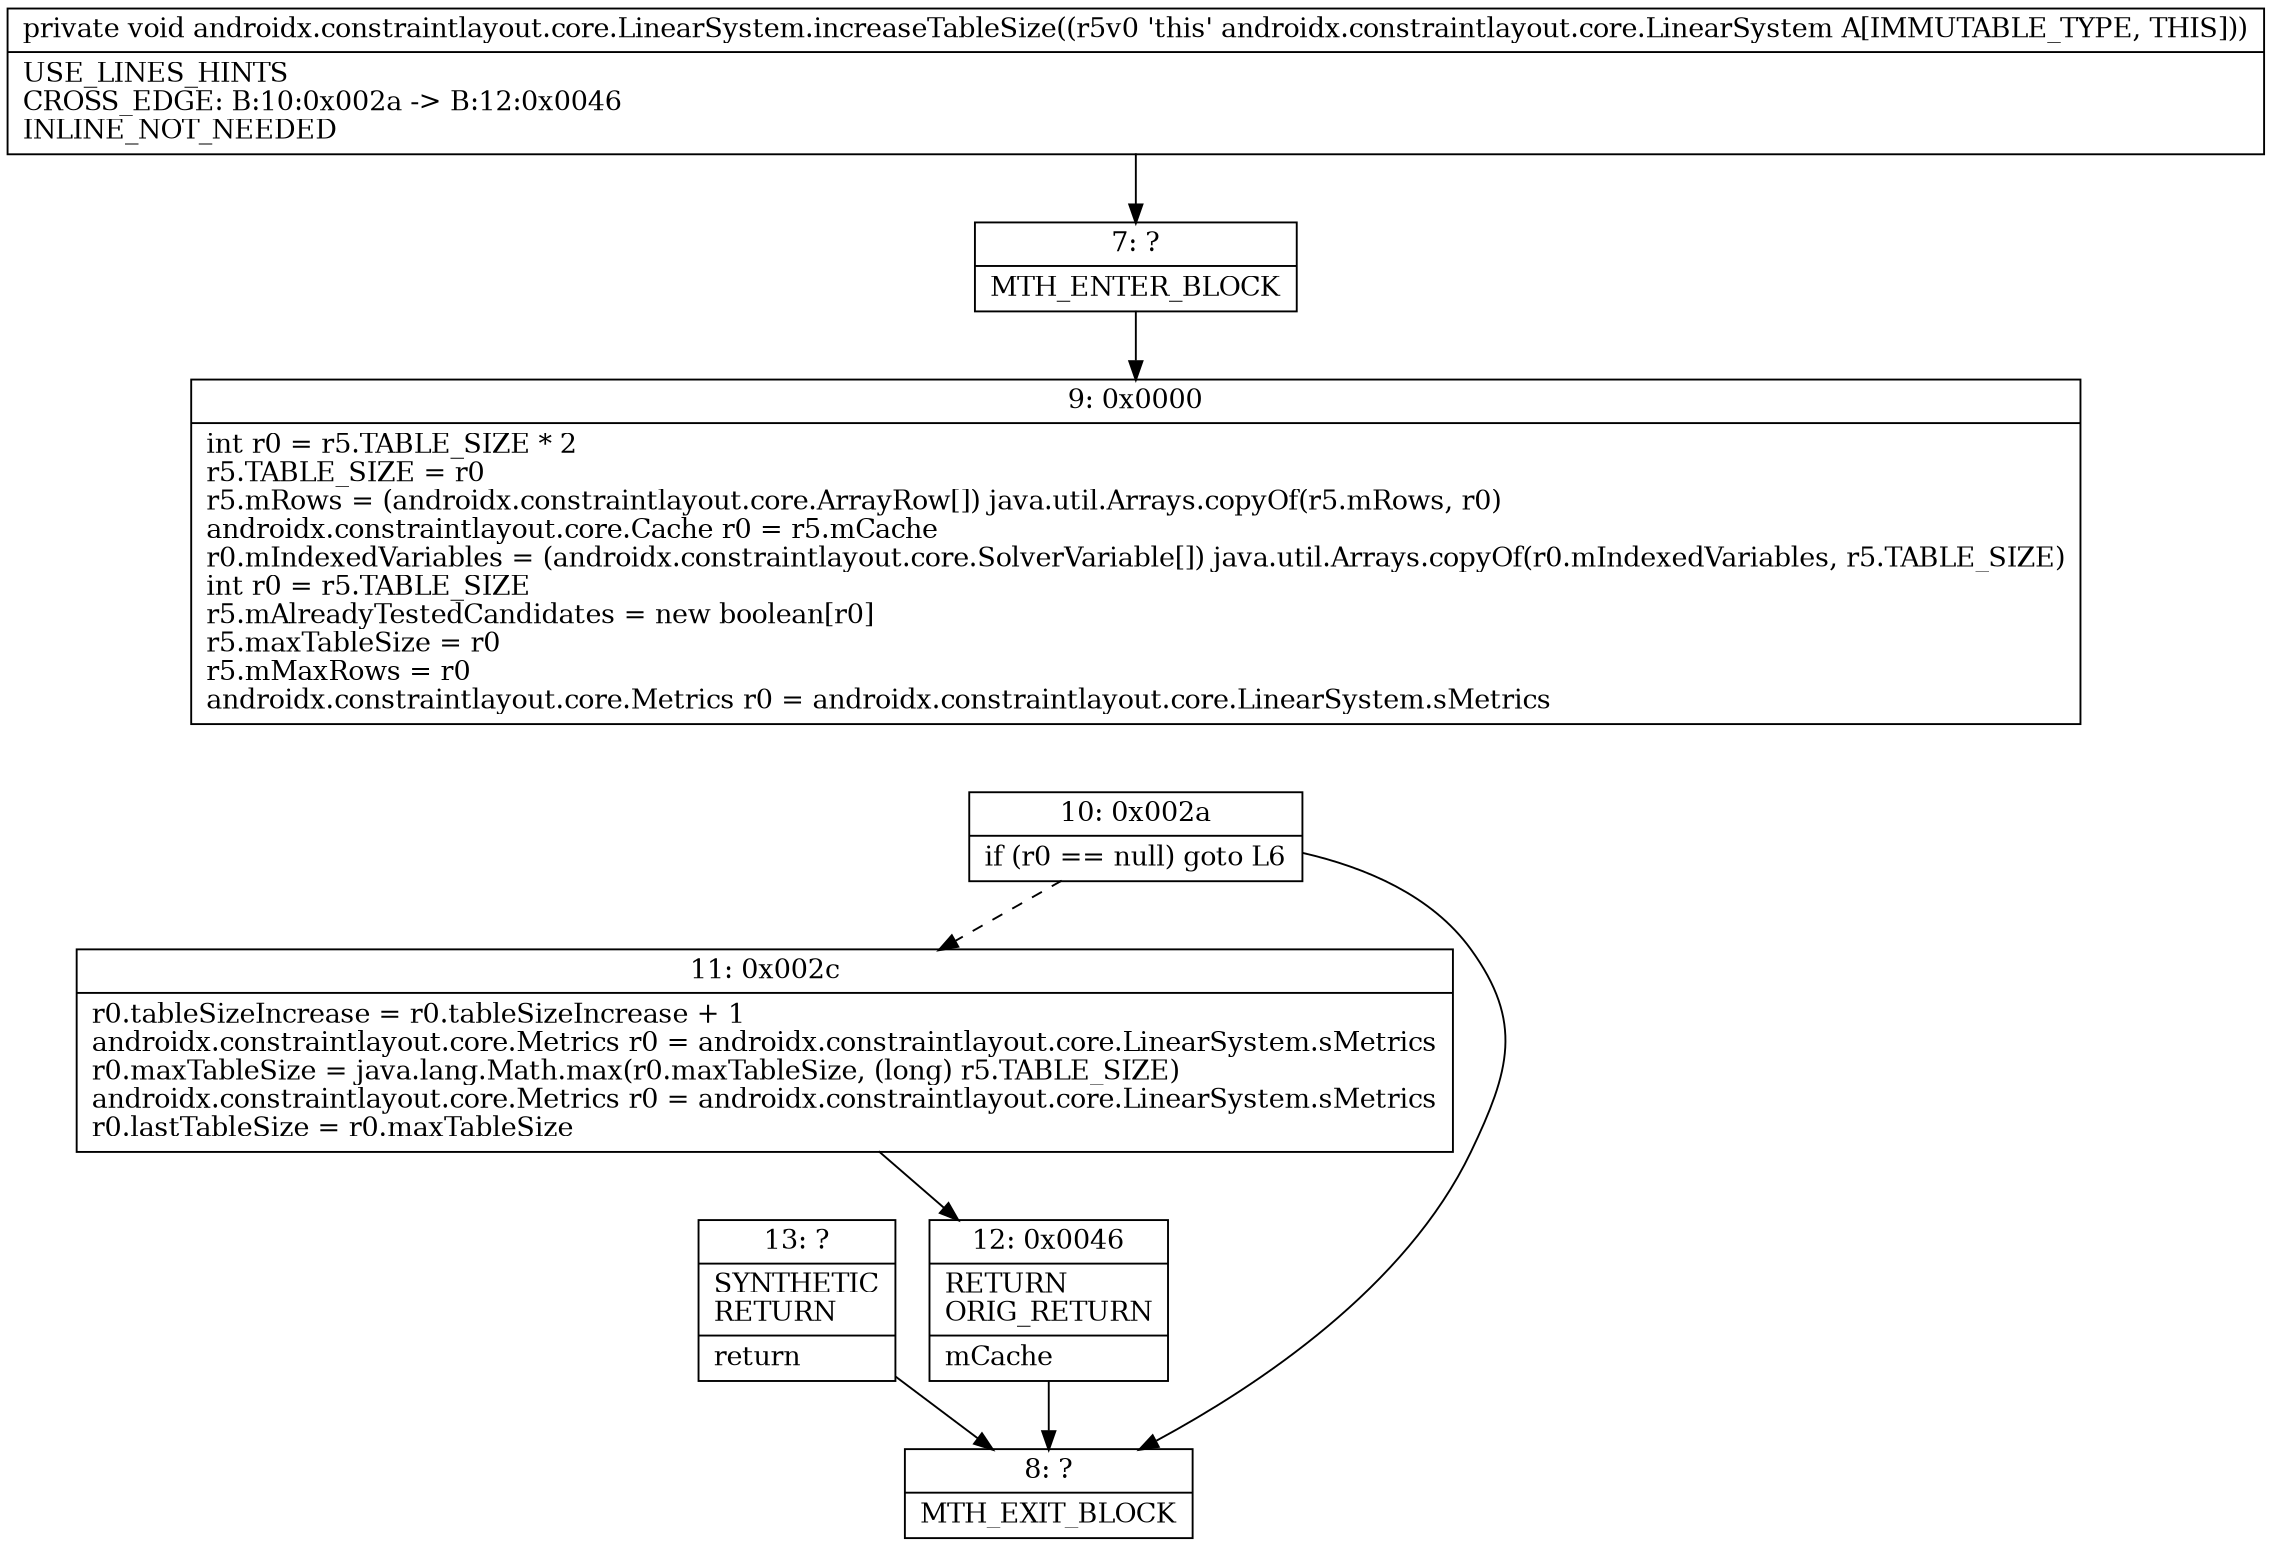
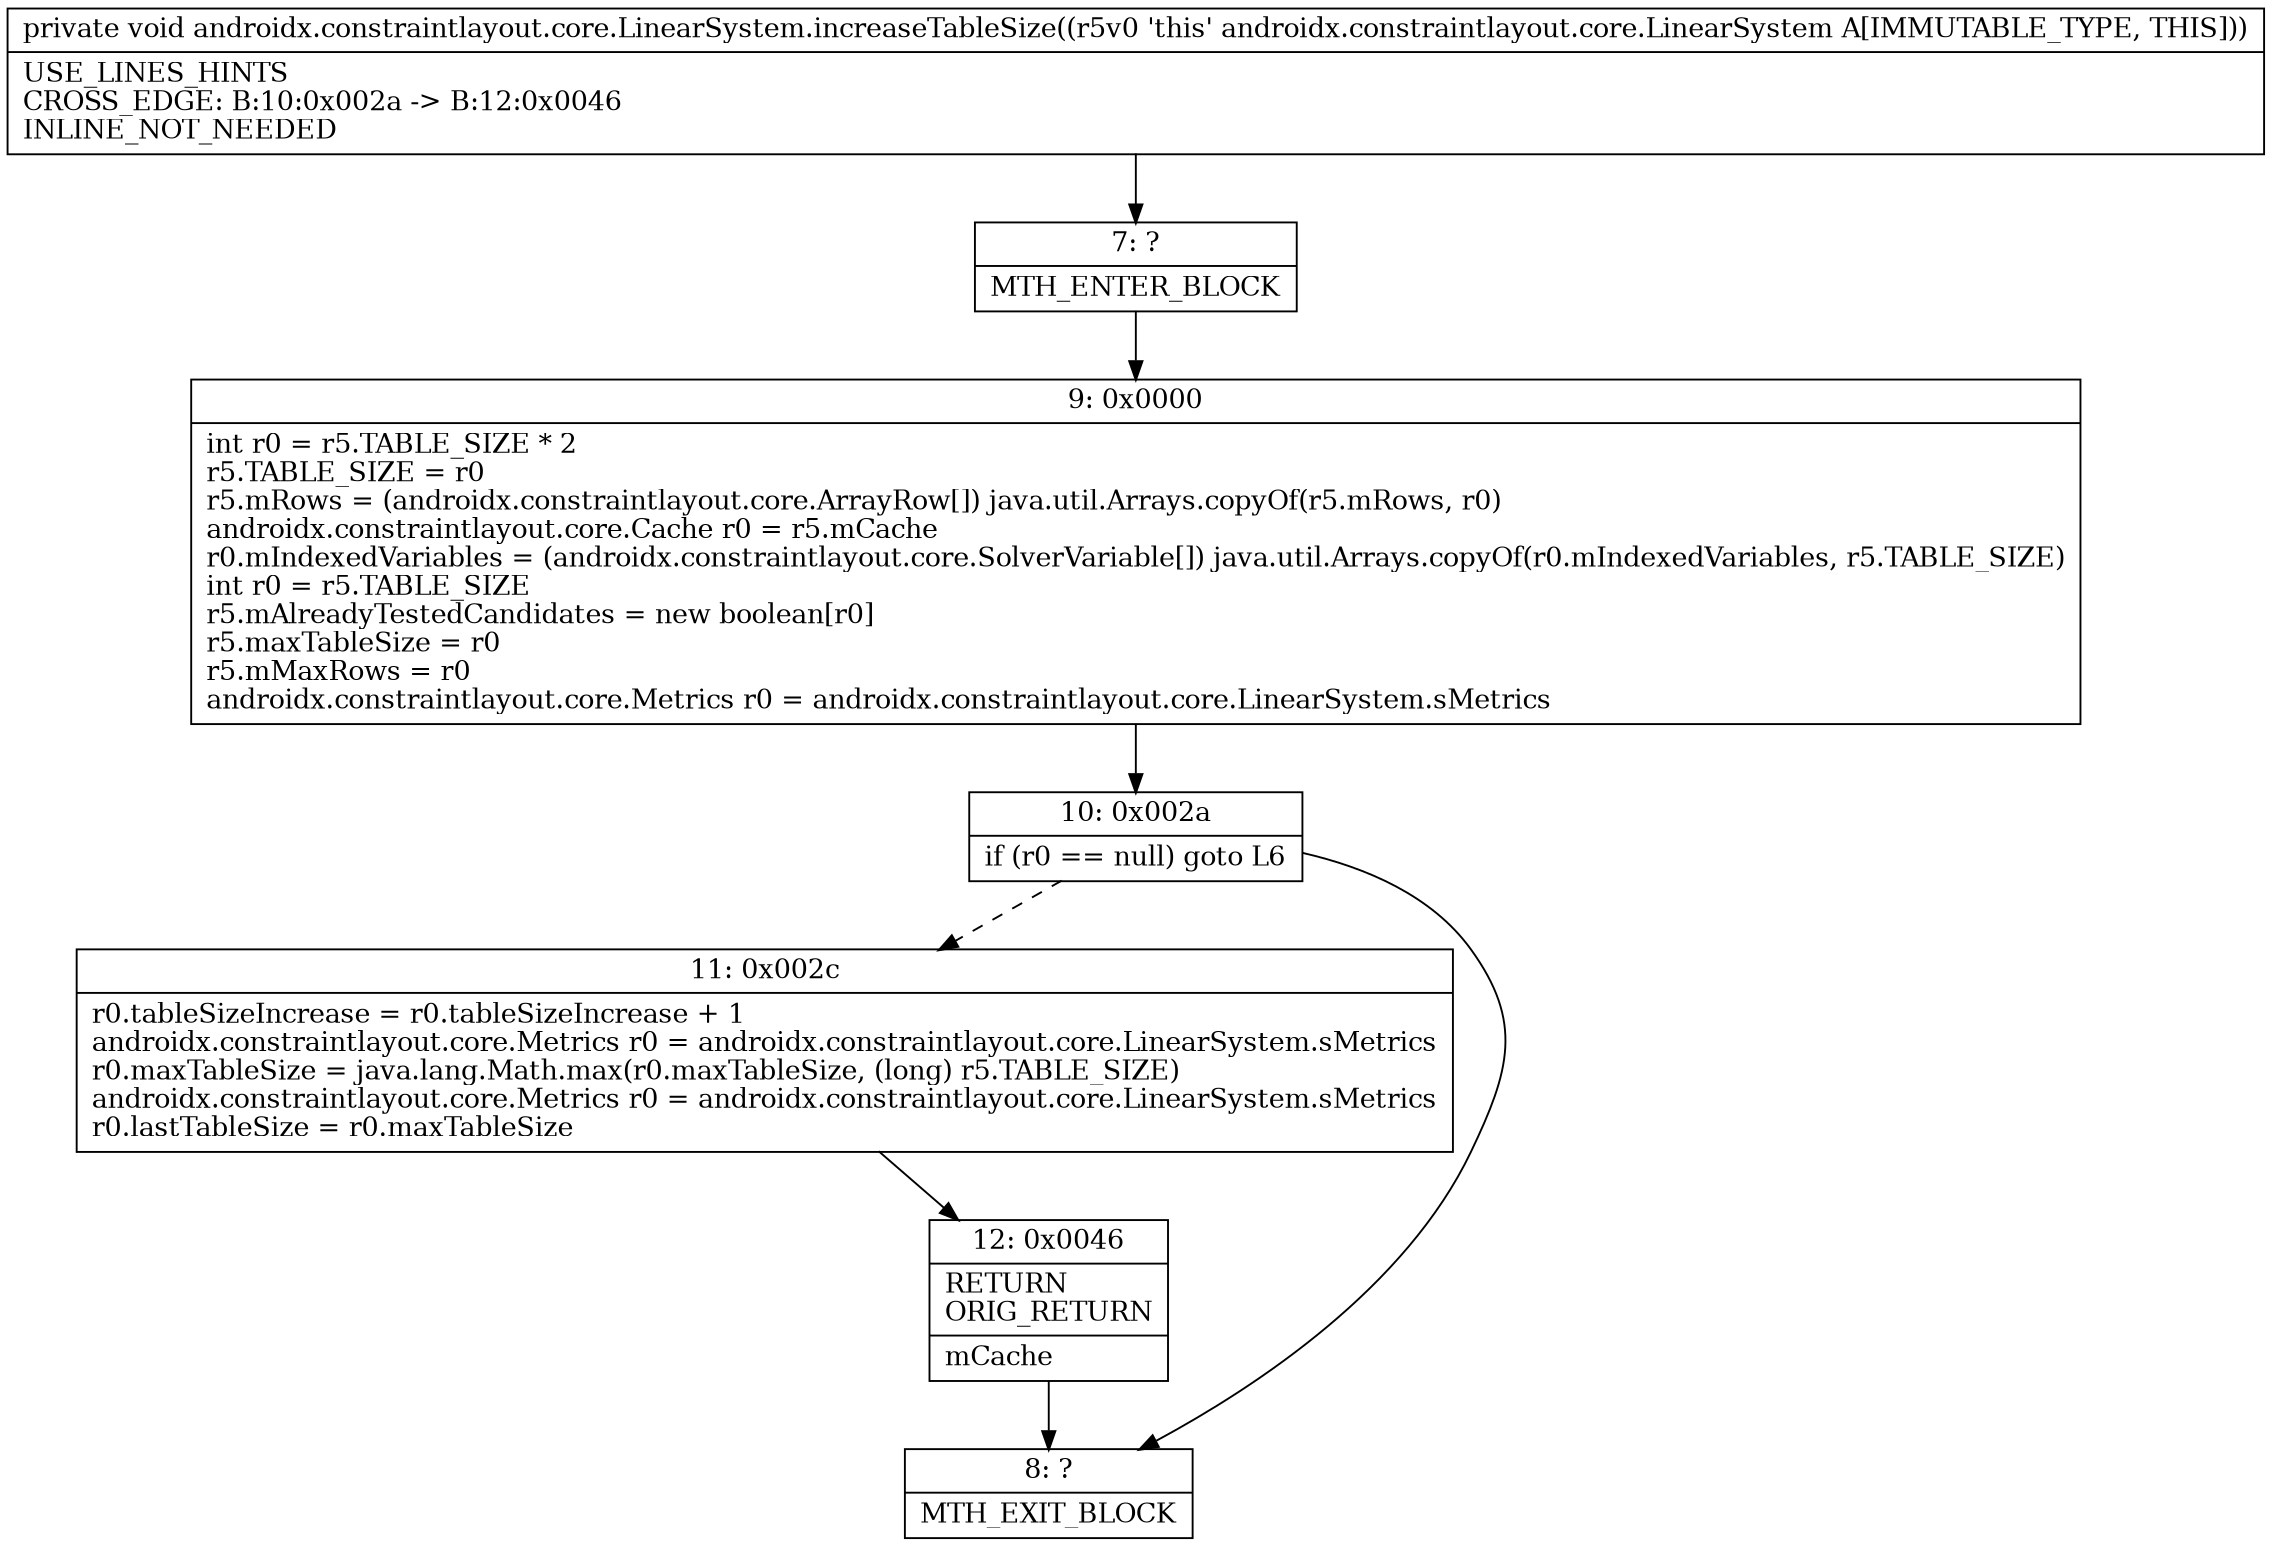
none -> (1136, 749)
(797, 1301) -> none
